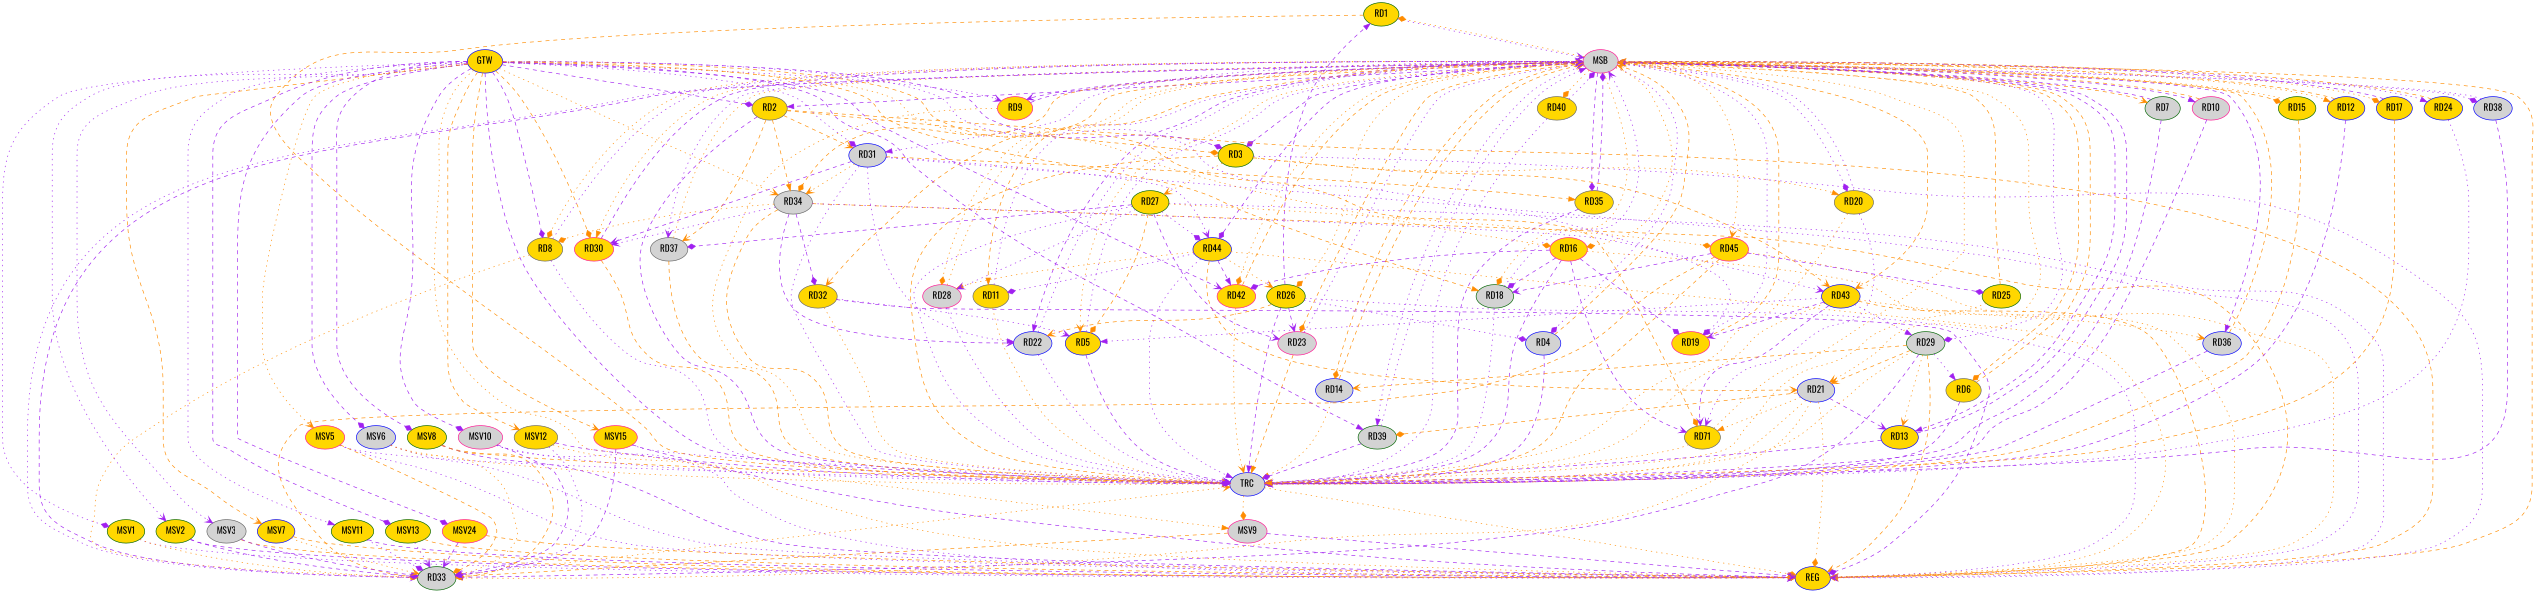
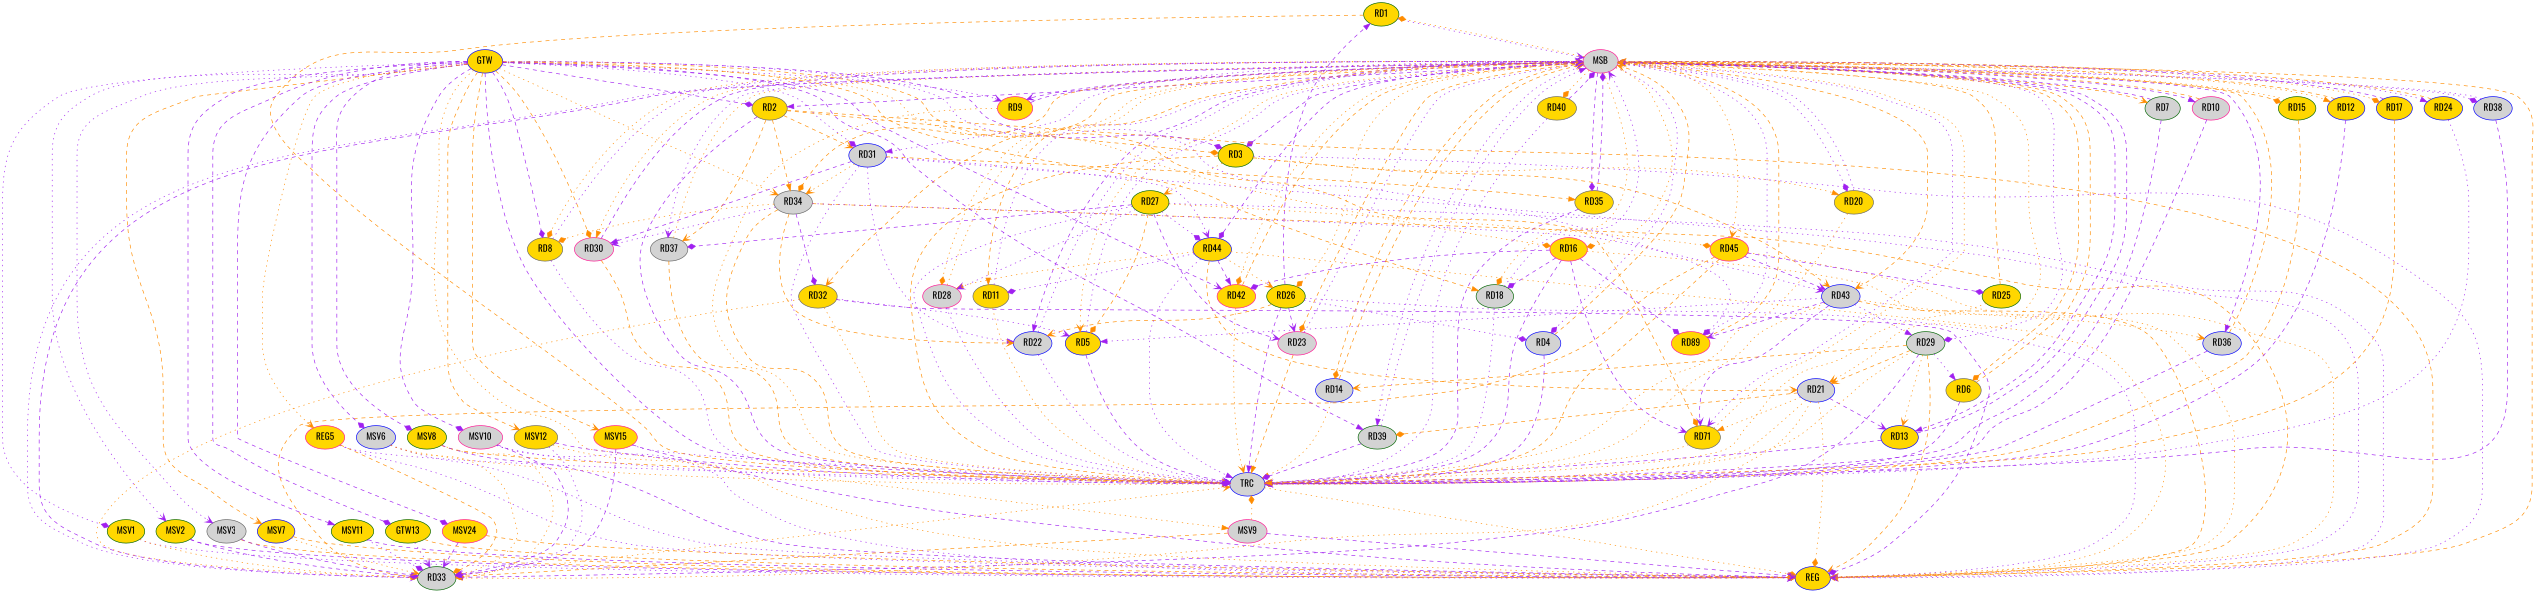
(1579, 89) -> (1579, 89)
(734, 201) -> (734, 201)
(188, 221) -> (188, 221)
(594, 249) -> (594, 249)
(1634, 269) -> (1791, 275)
(1841, 296) -> (1841, 296)
(1821, 330) -> (1952, 168)
(849, 331) -> (849, 331)
(1691, 343) -> (1691, 343)
(325, 437) -> (325, 437)
(134, 439) -> (273, 417)
(552, 498) -> (552, 498)
(1243, 504) -> (1252, 512)
(408, 531) -> (408, 531)
